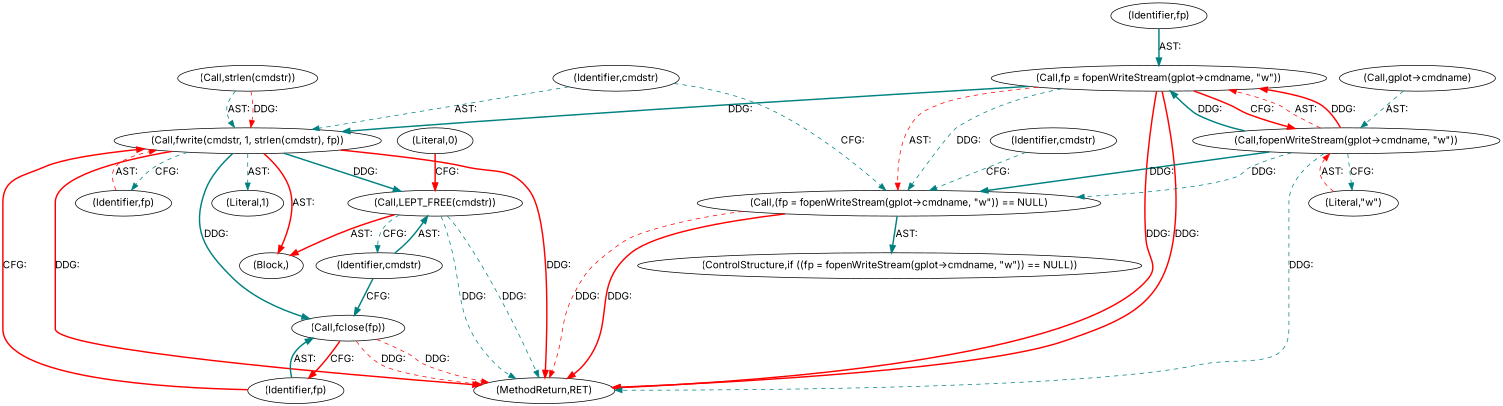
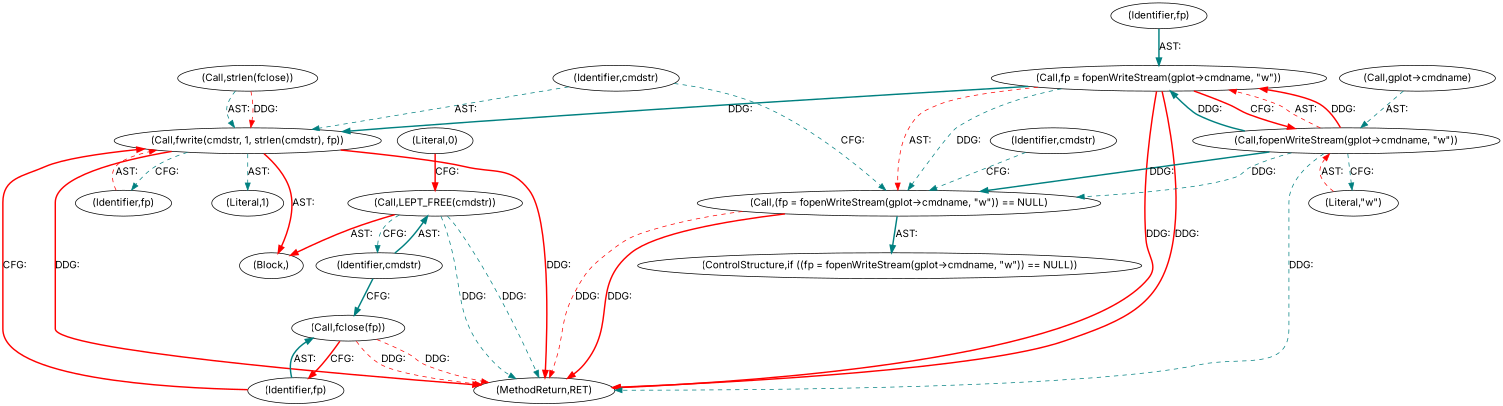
(248, 78) -> (248, 78)
(339, 171) -> none
(211, 254) -> none
